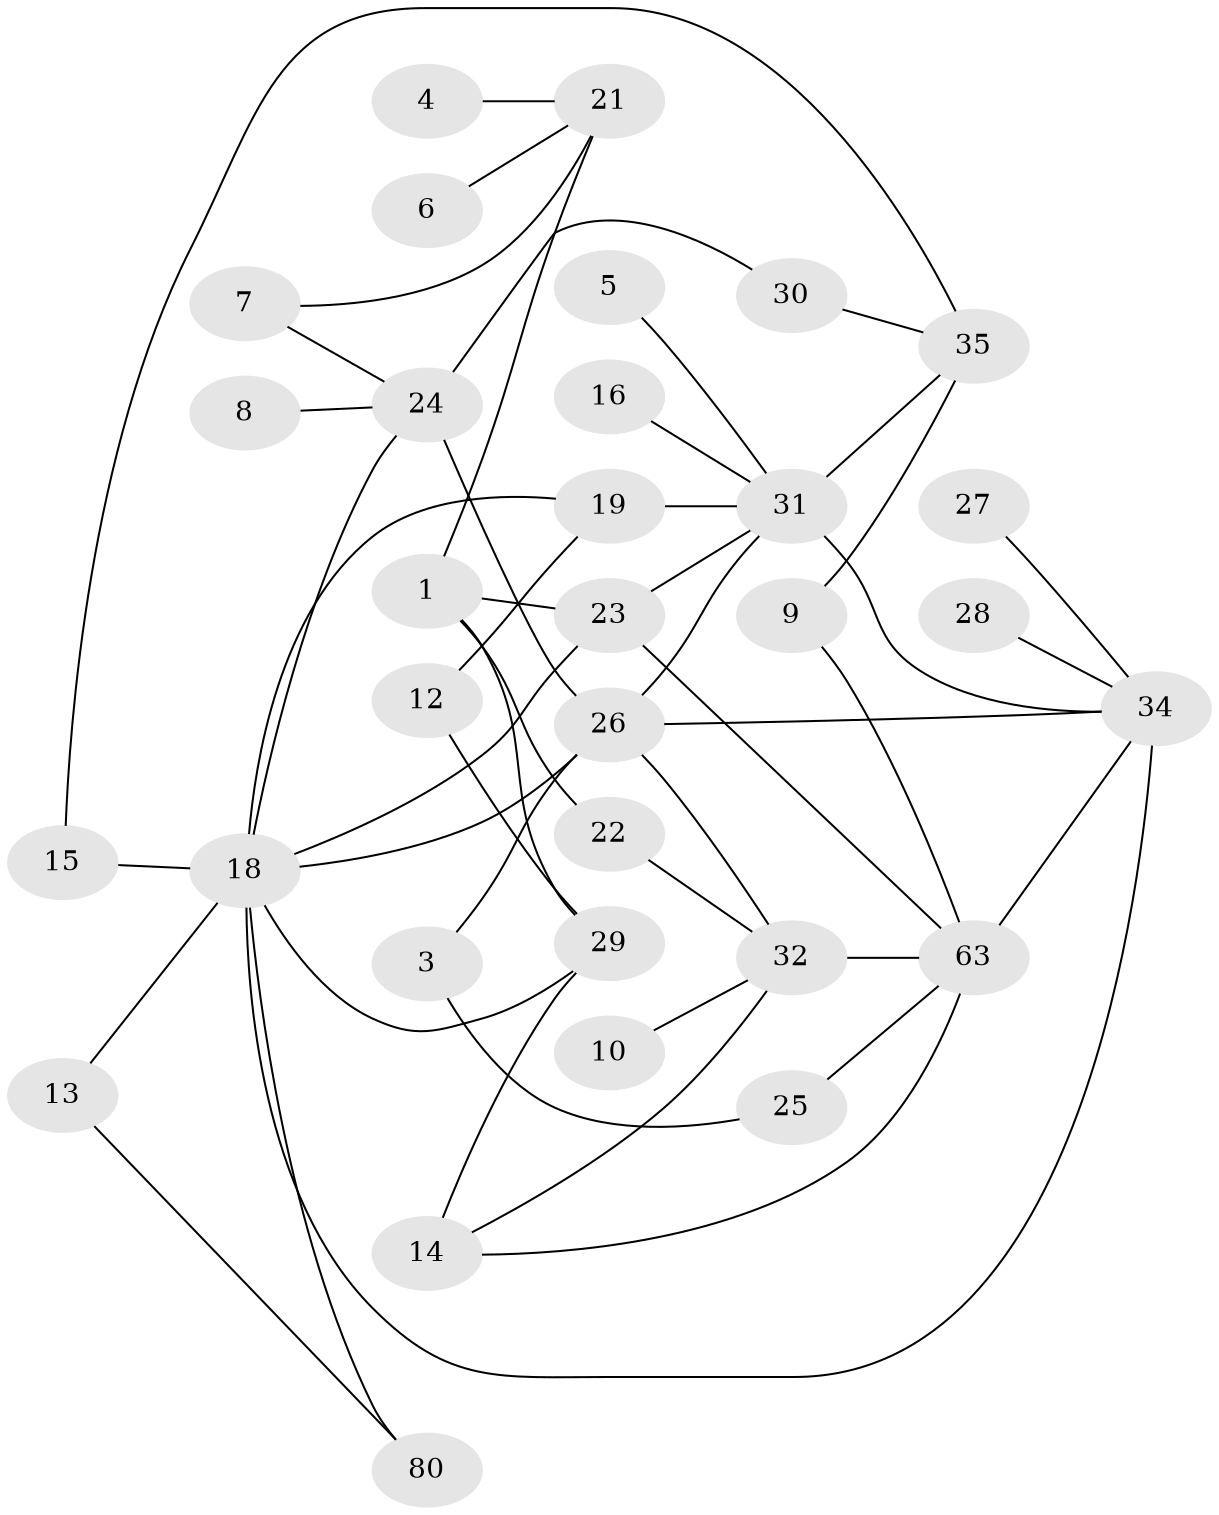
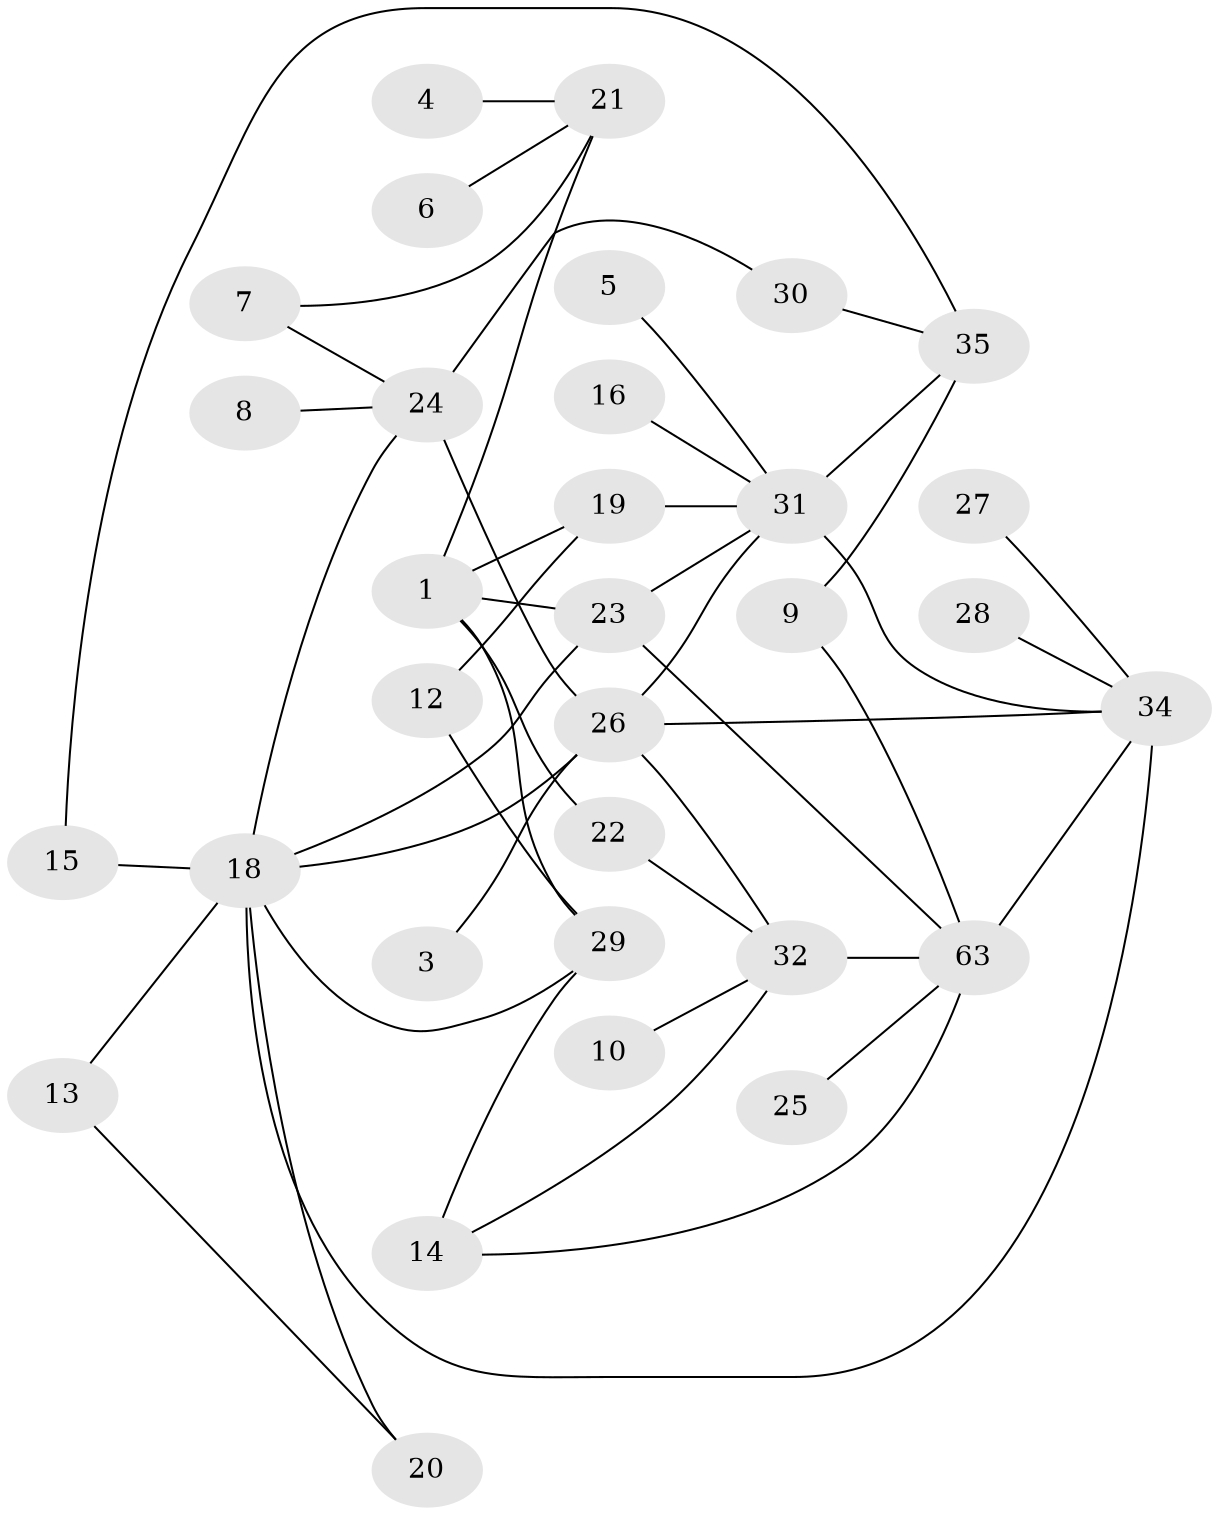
(351, 558) -> (518, 549)
(570, 1113) -> none
(427, 1470) -> (427, 1470)
